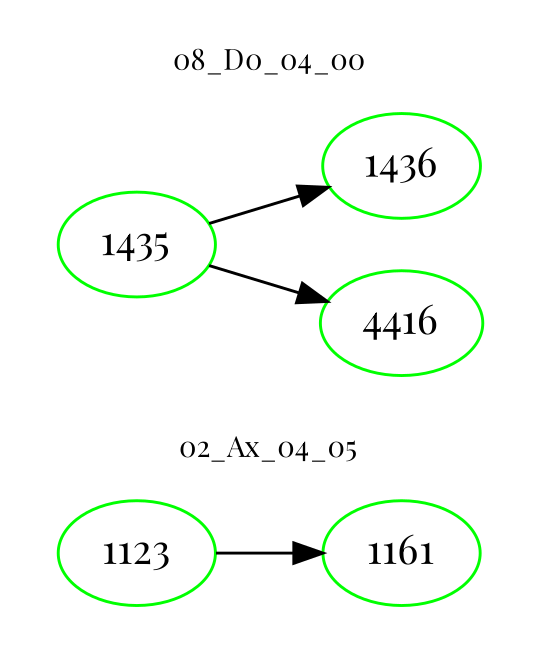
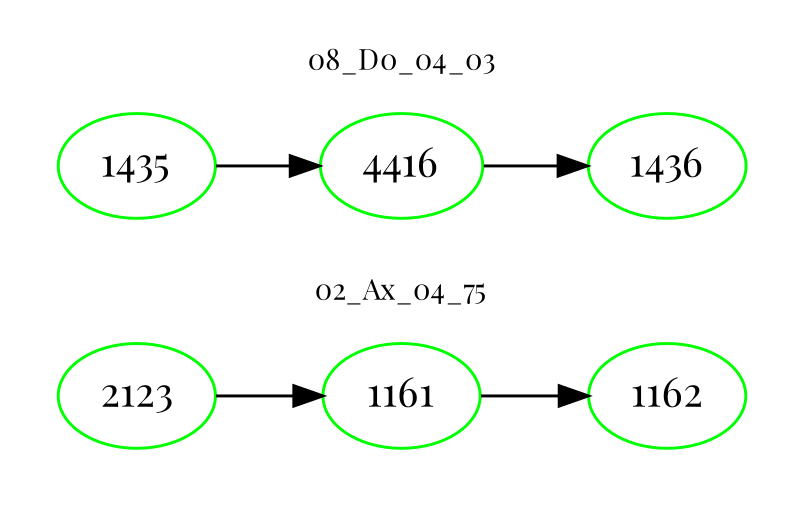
(271, 63) -> (402, 63)
(255, 210) -> (521, 166)
none -> (667, 396)
(269, 450) -> (402, 293)
(137, 553) -> (137, 396)
